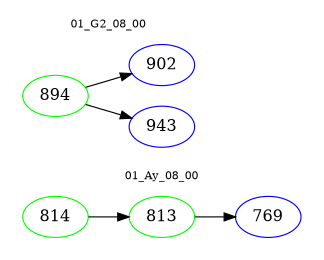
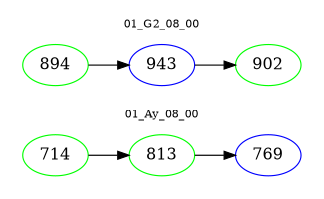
(162, 65) -> (268, 65)
(103, 82) -> (209, 65)
(55, 217) -> (55, 155)
